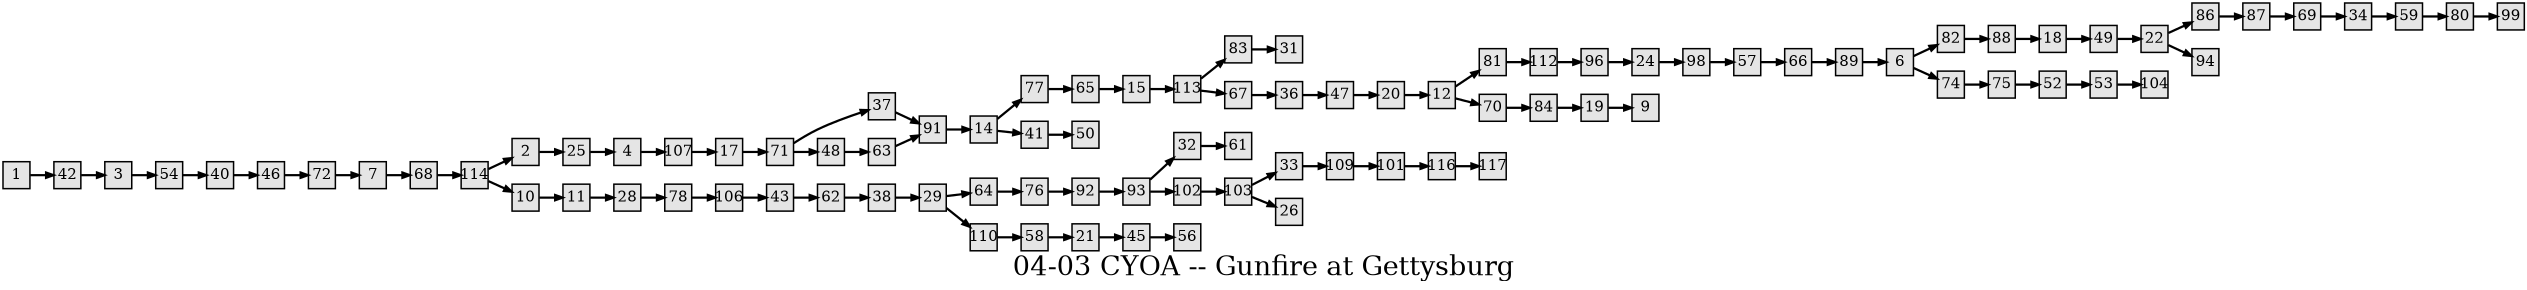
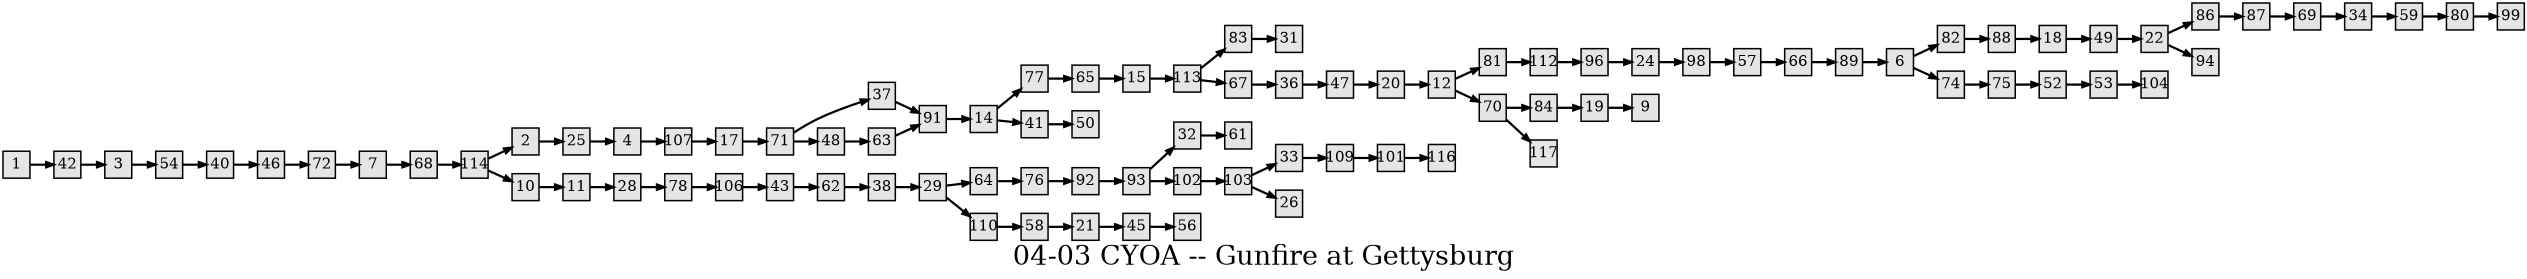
(1463, 166) -> (1515, 128)
